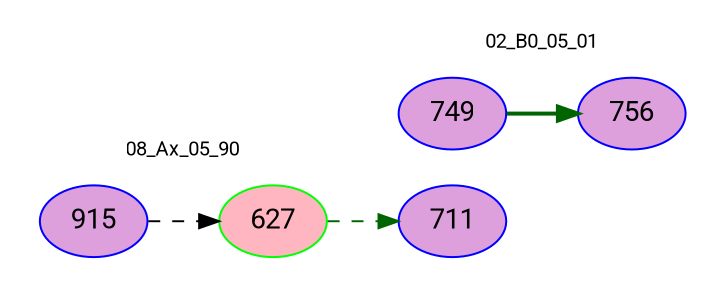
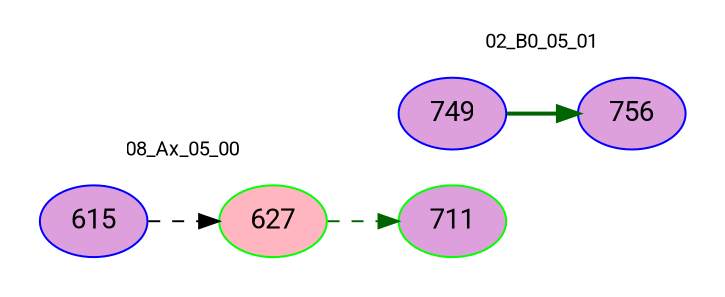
(183, 150) -> (183, 150)
(94, 221) -> (94, 221)
(452, 221) -> (452, 221)
